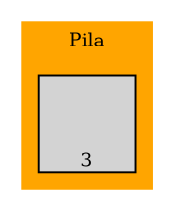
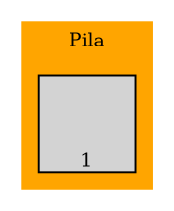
(87, 124) -> (87, 124)
